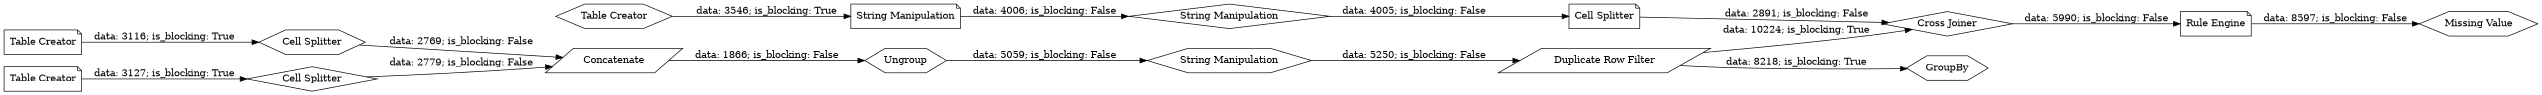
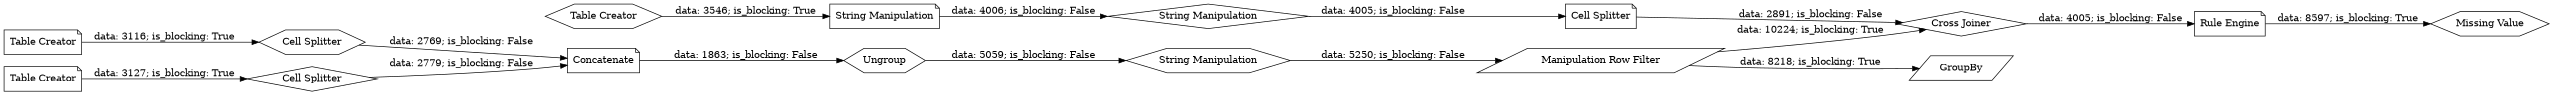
(2096, 19) -> (2110, 19)
(2335, 19) -> (2348, 19)
(767, 55) -> (746, 55)
(614, 61) -> (603, 61)
(1604, 61) -> (1601, 61)
(1947, 68) -> (1961, 68)
